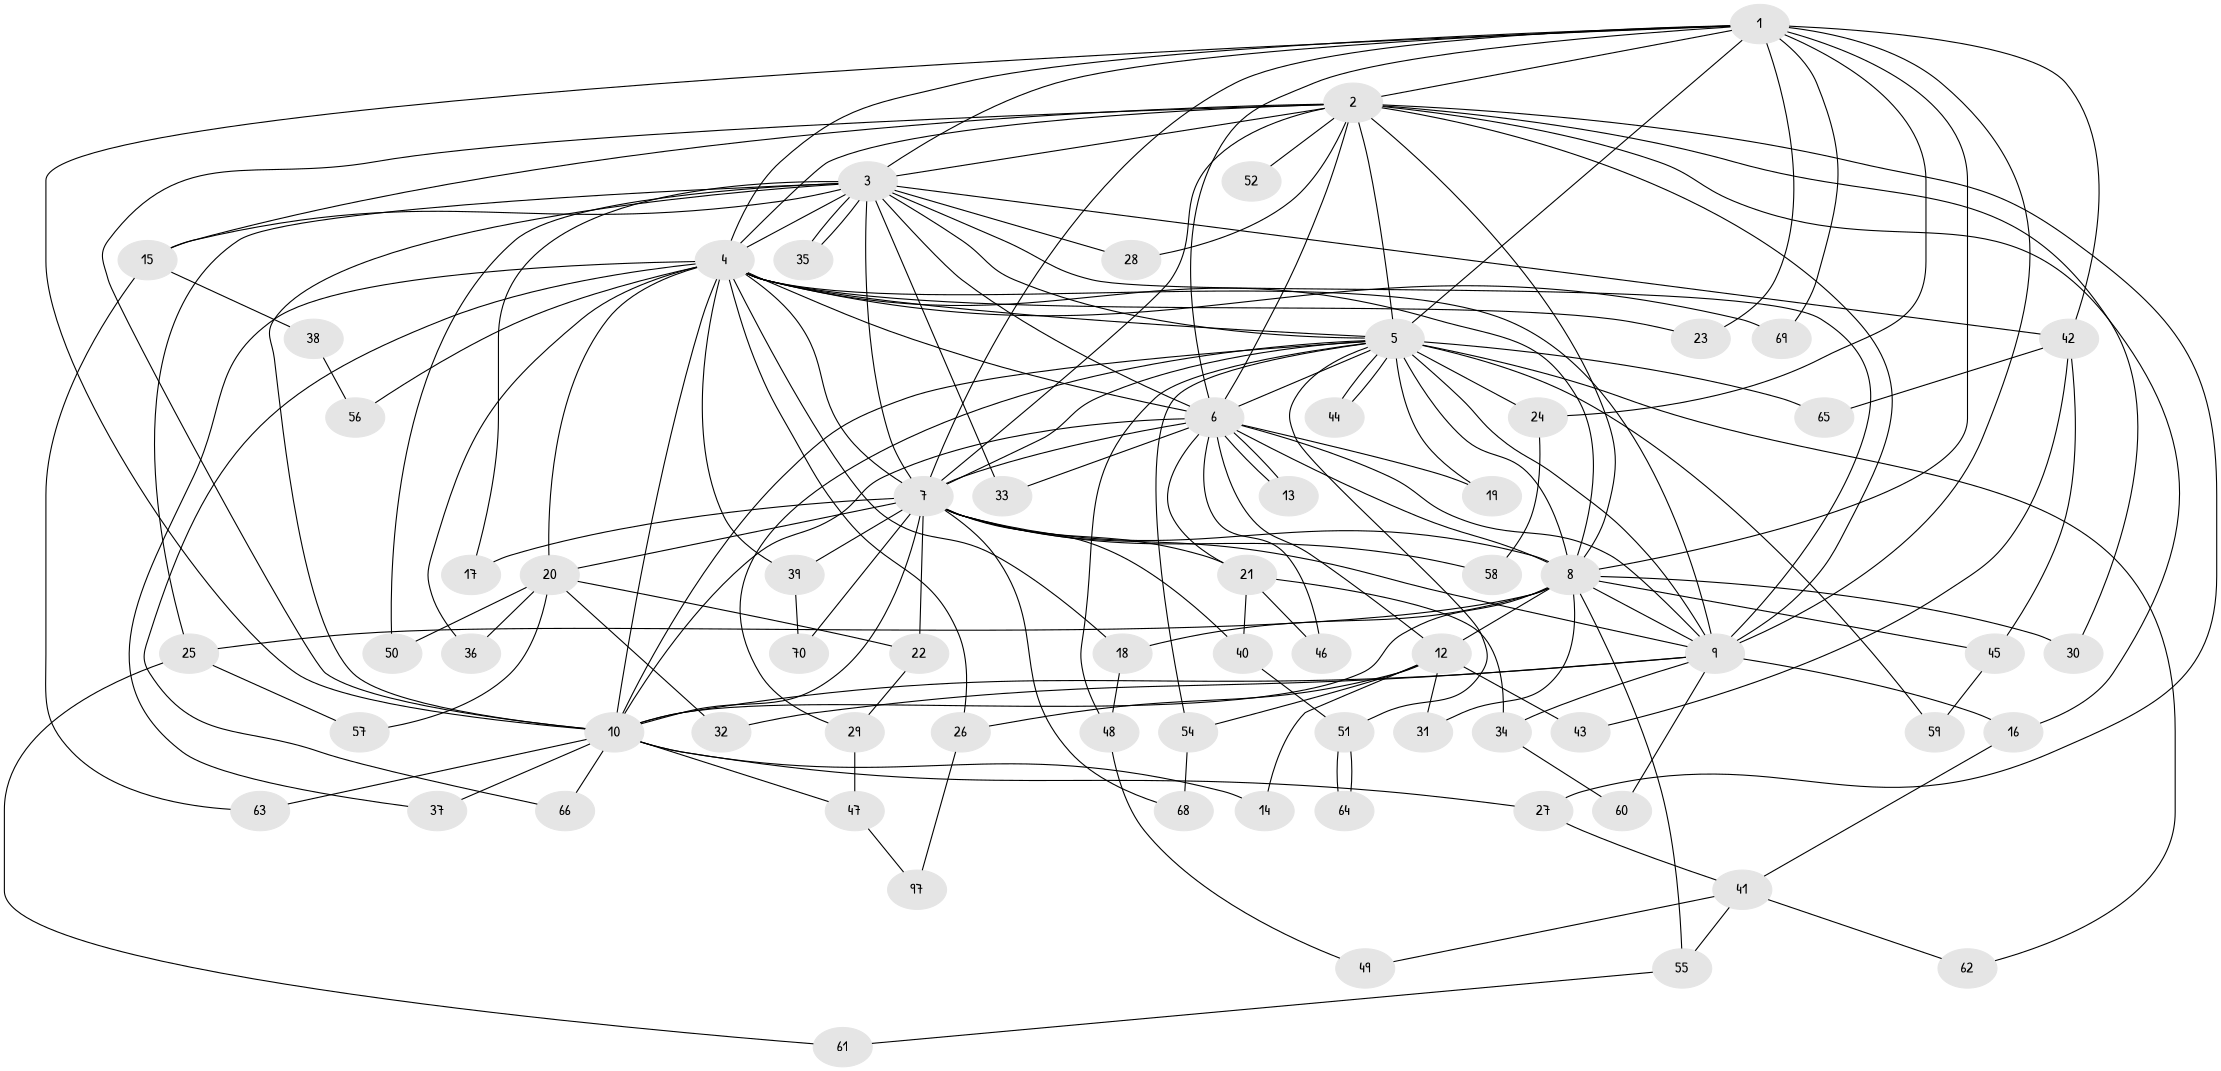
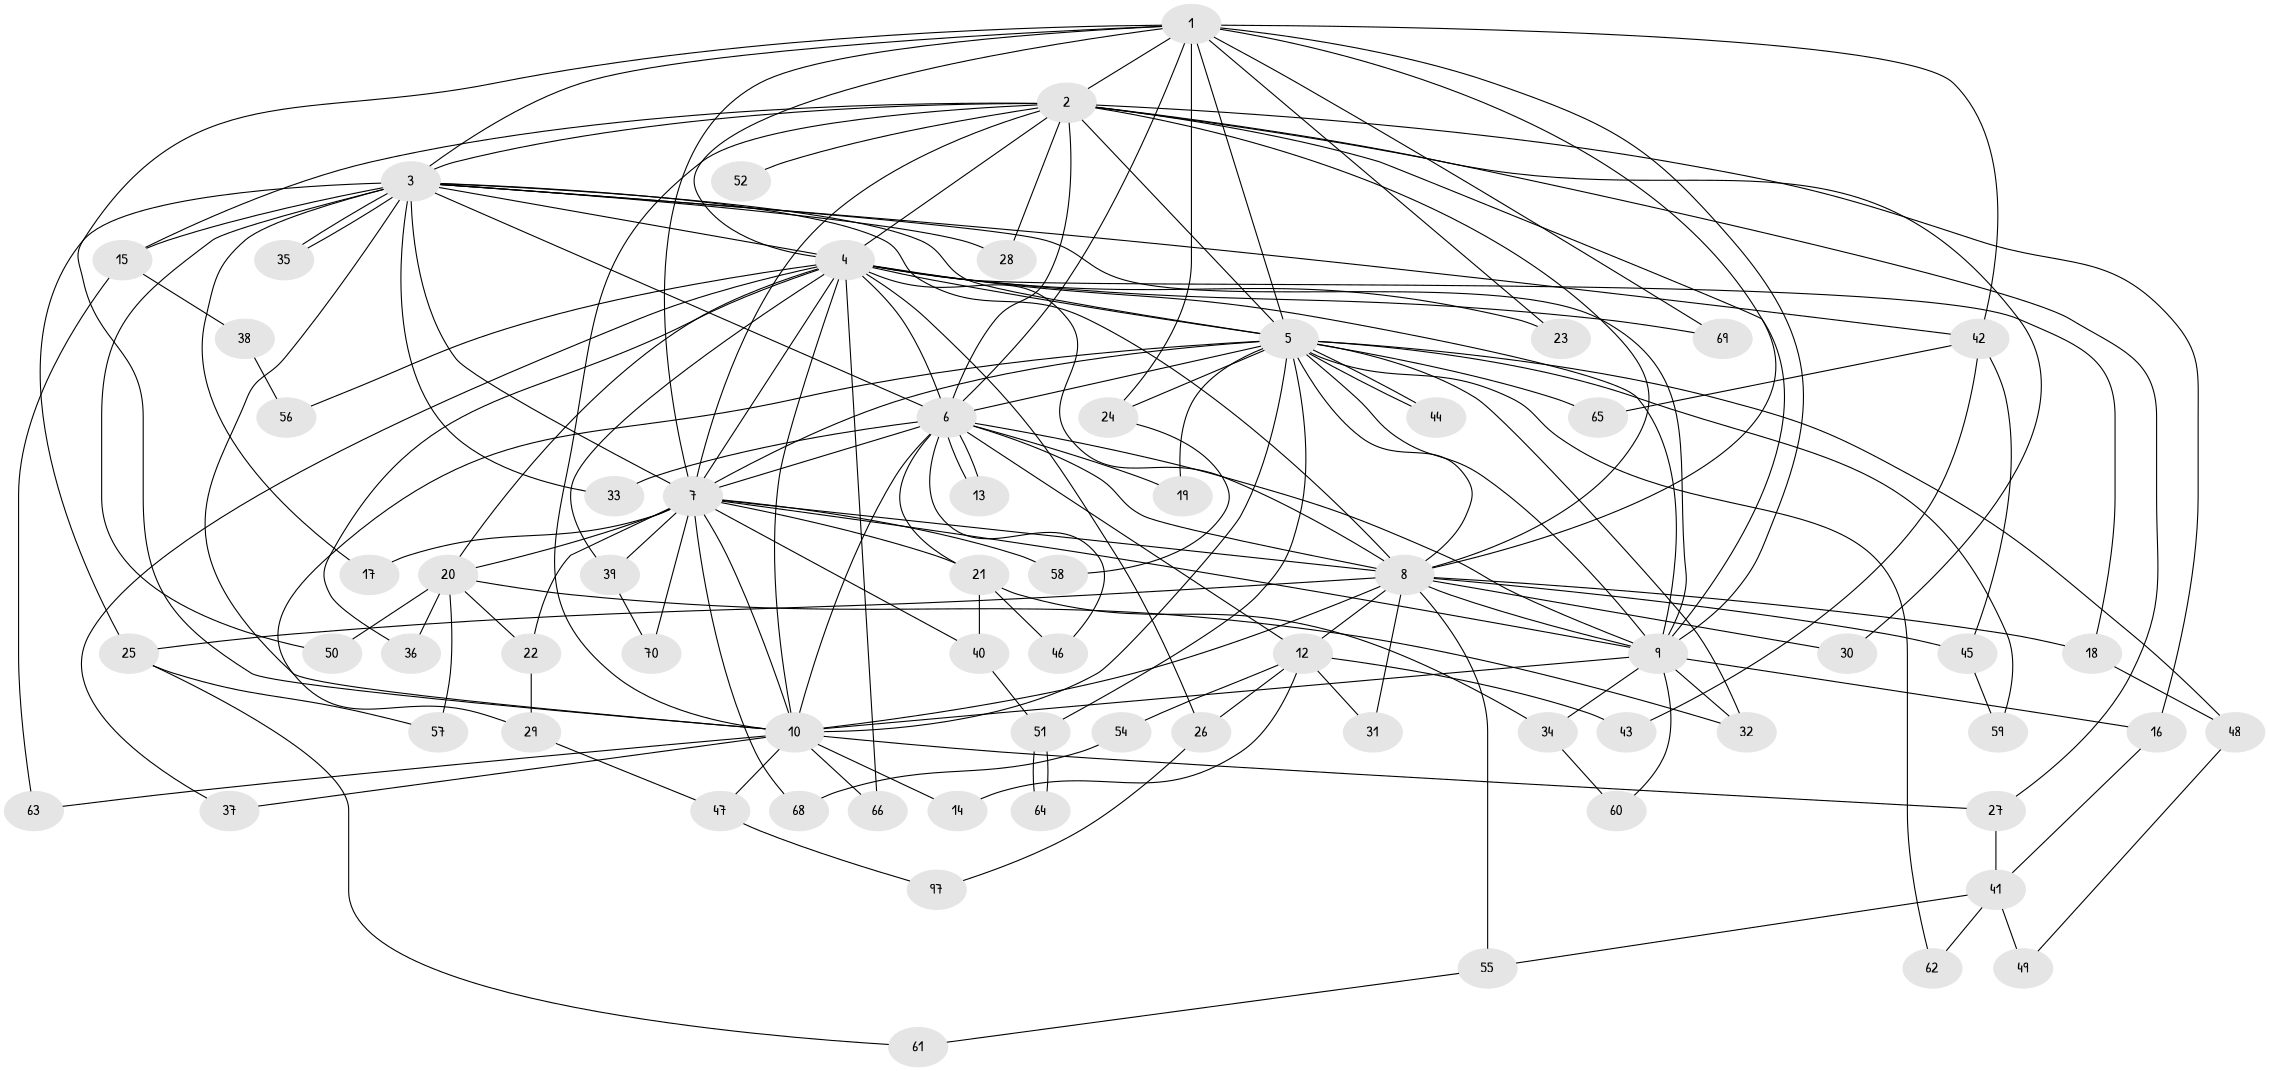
none -> (972, 299)
(1158, 454) -> (1564, 484)
